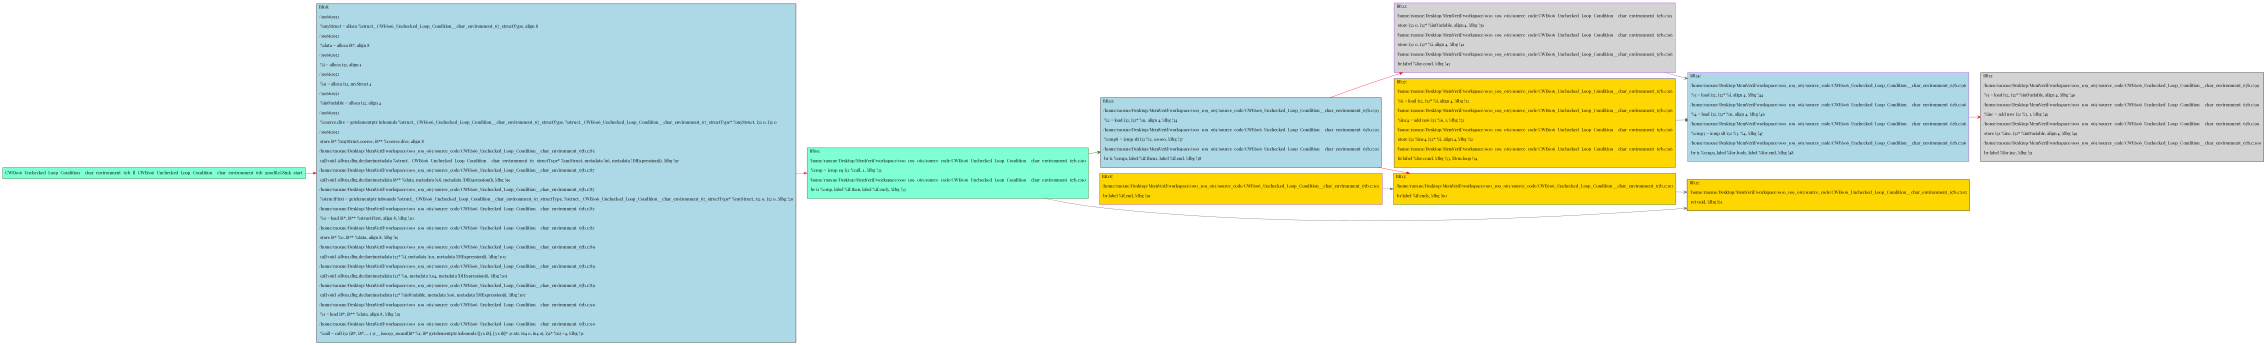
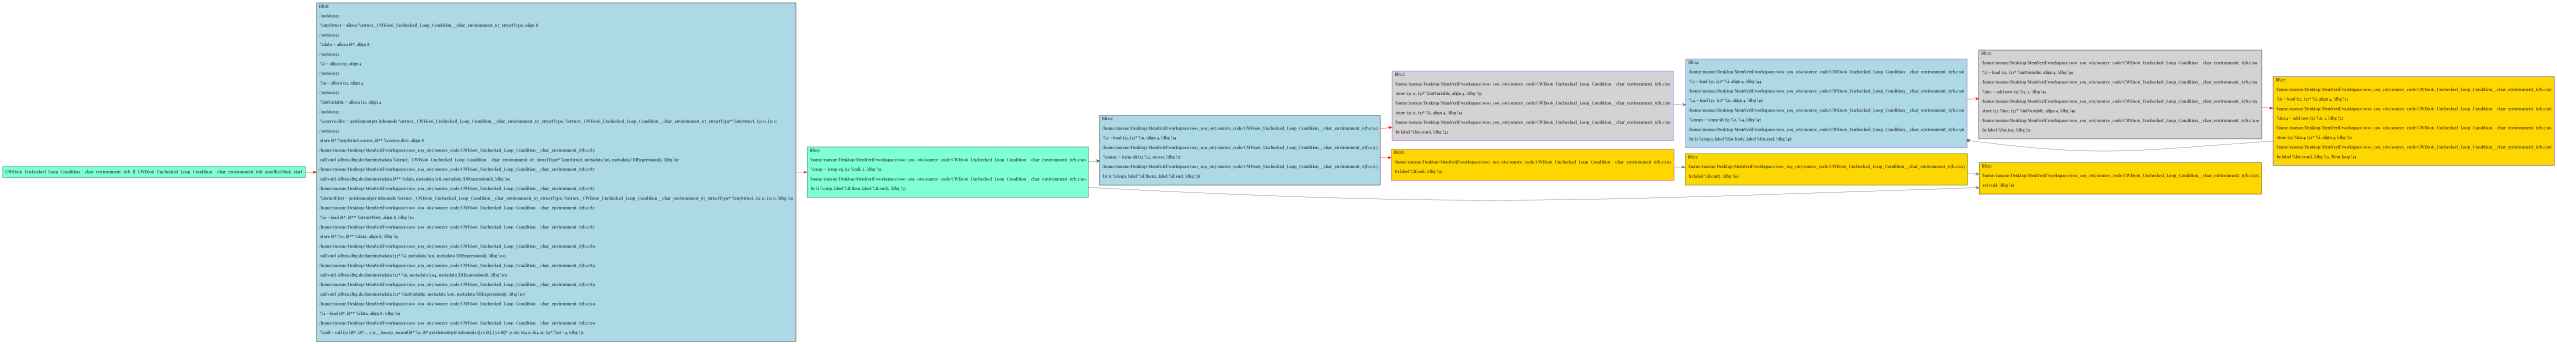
(345, 84) -> (341, 83)
none -> (2266, 108)
(1143, 140) -> (1142, 157)
(1393, 170) -> (1384, 157)
